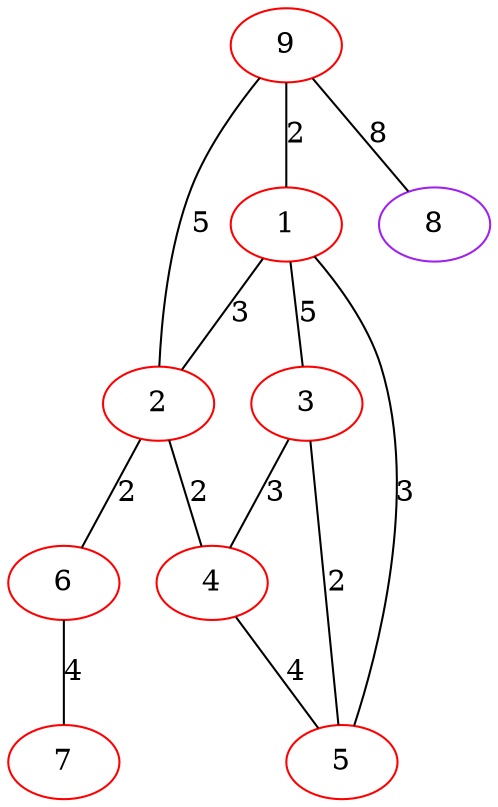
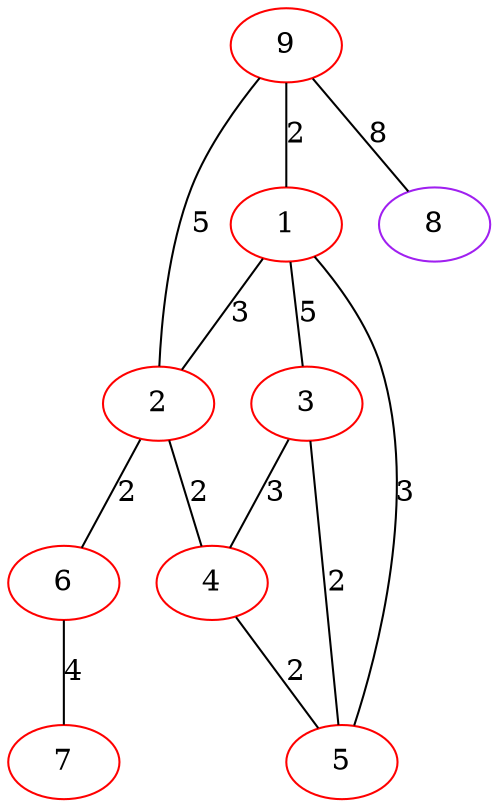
(297, 672) -> (297, 672)
